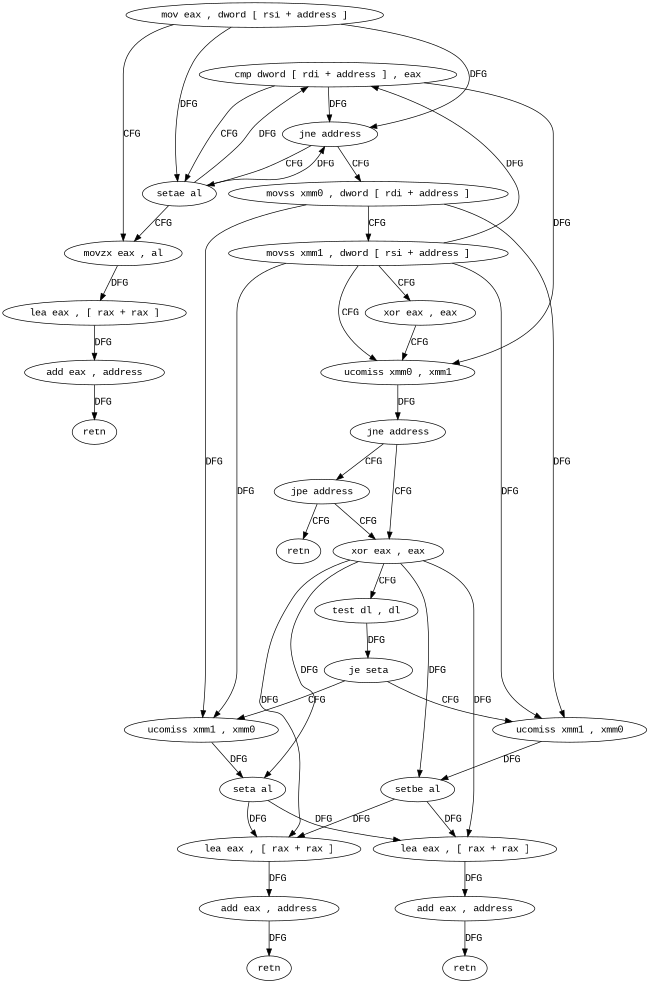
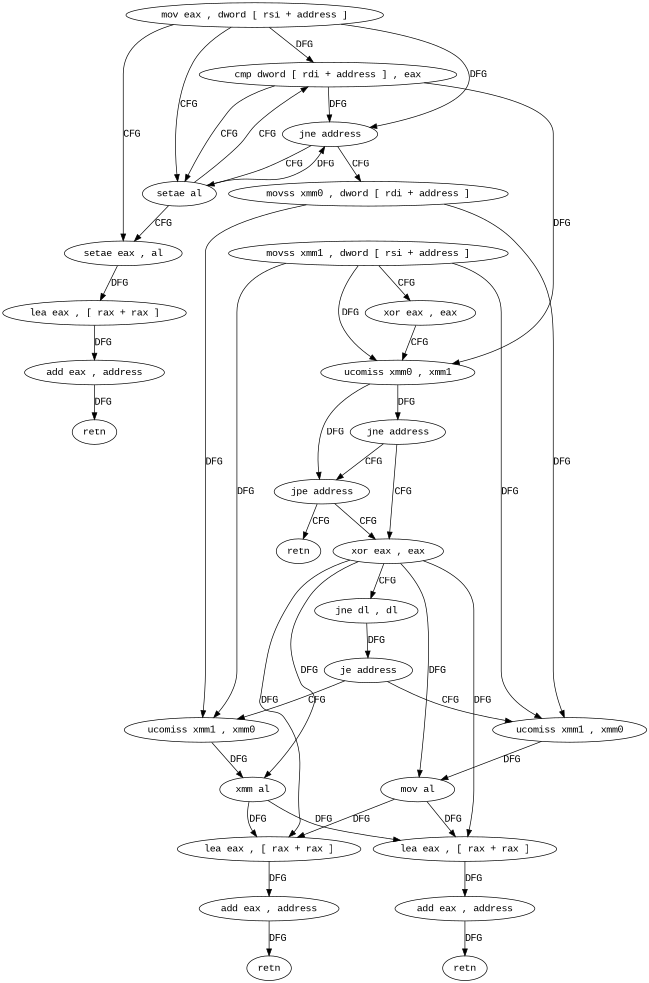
(189, 104) -> (189, 104)
(267, 134) -> (267, 134)
(497, 158) -> (289, 43)
(368, 220) -> none
(123, 253) -> (123, 253)
(350, 313) -> (350, 313)
none -> (327, 419)
(366, 611) -> (366, 611)
(368, 670) -> (368, 670)
(253, 789) -> (253, 789)
(418, 789) -> (418, 789)
